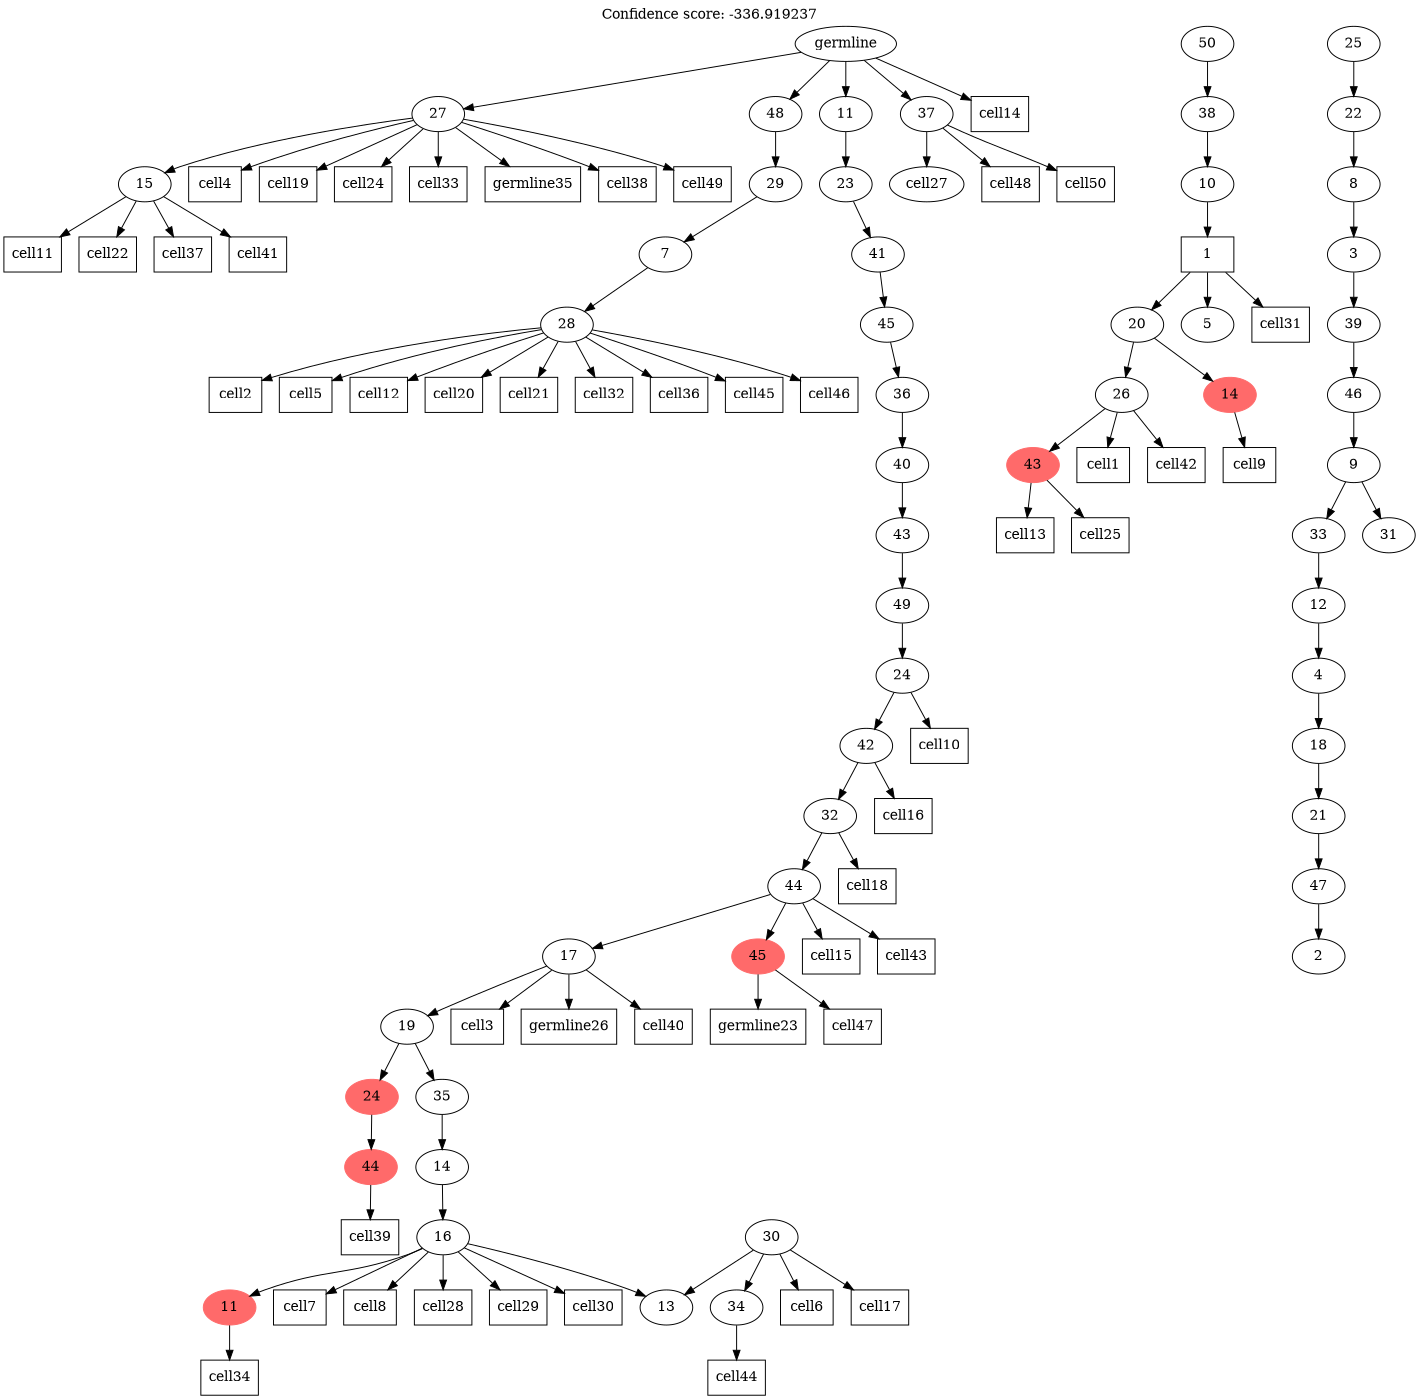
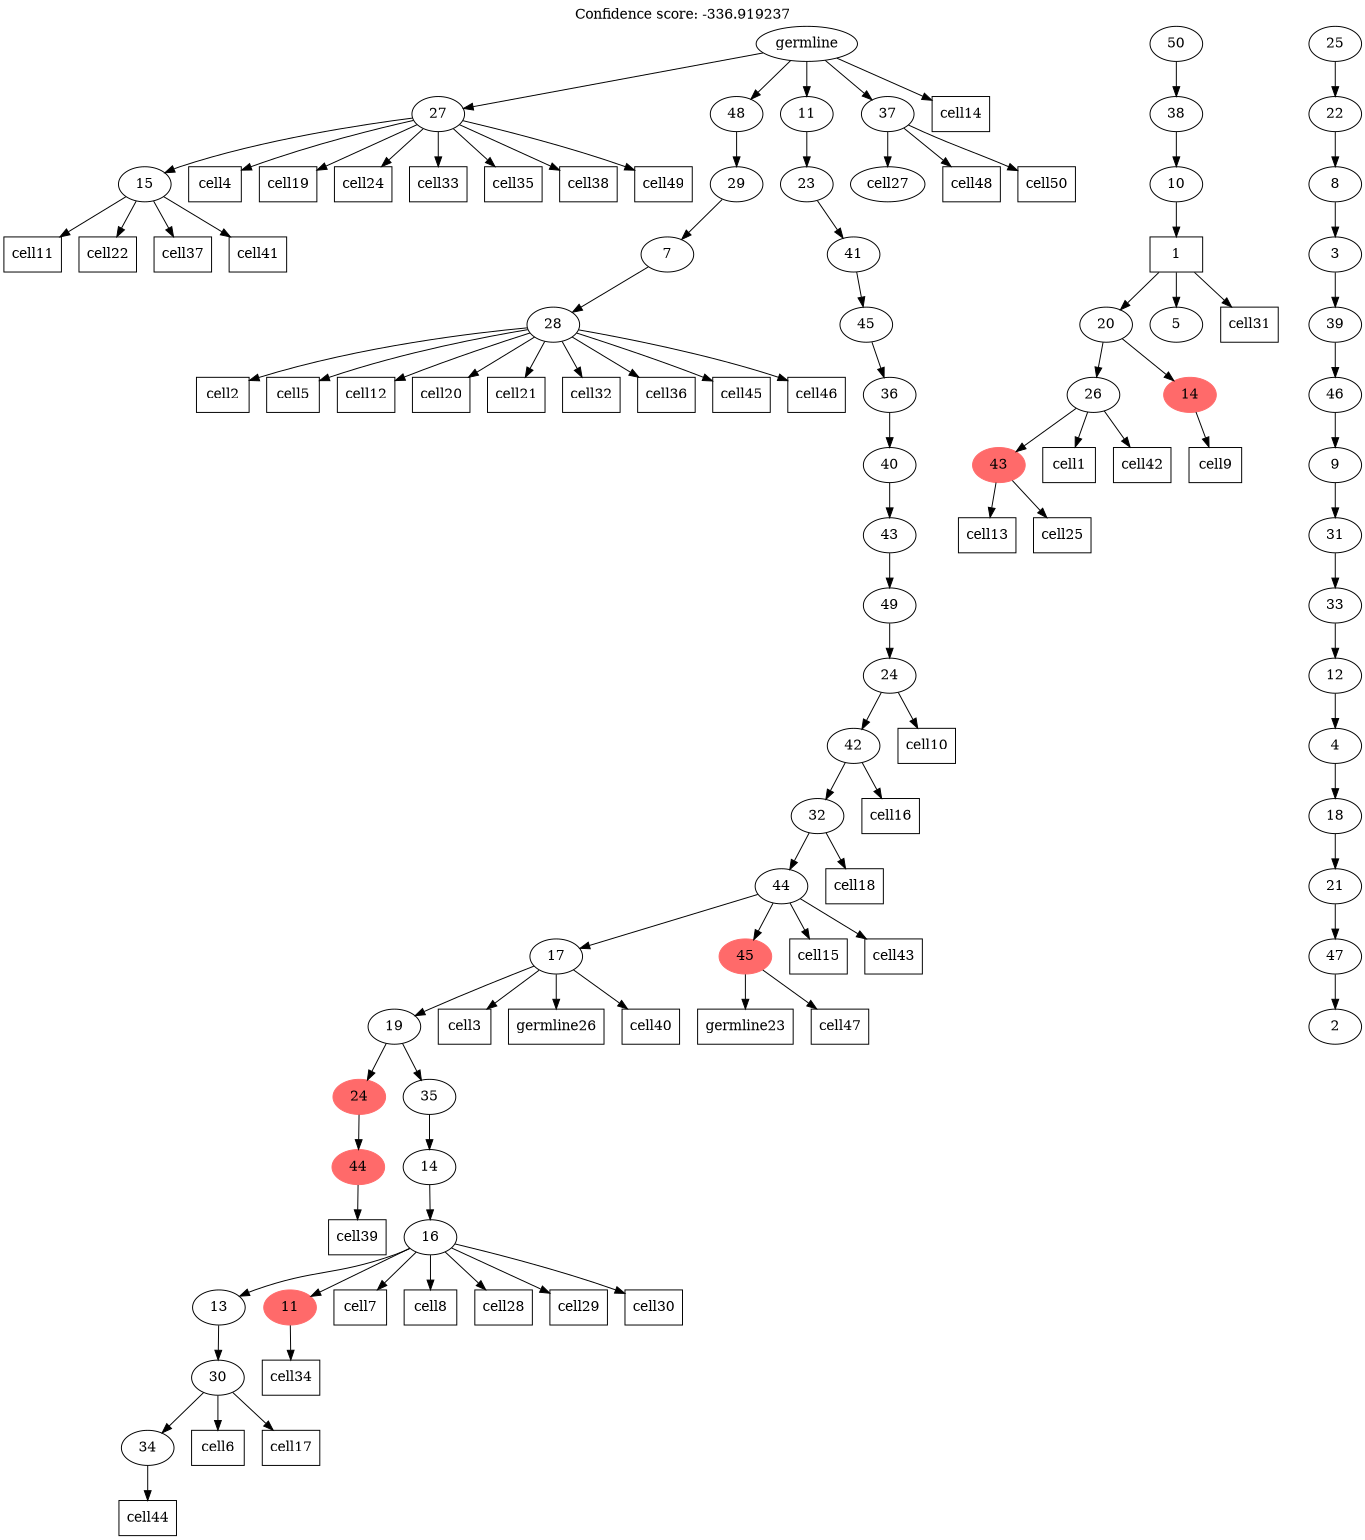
(533, 184) -> (513, 184)
(1339, 496) -> (1335, 566)
(723, 1270) -> (218, 1338)
